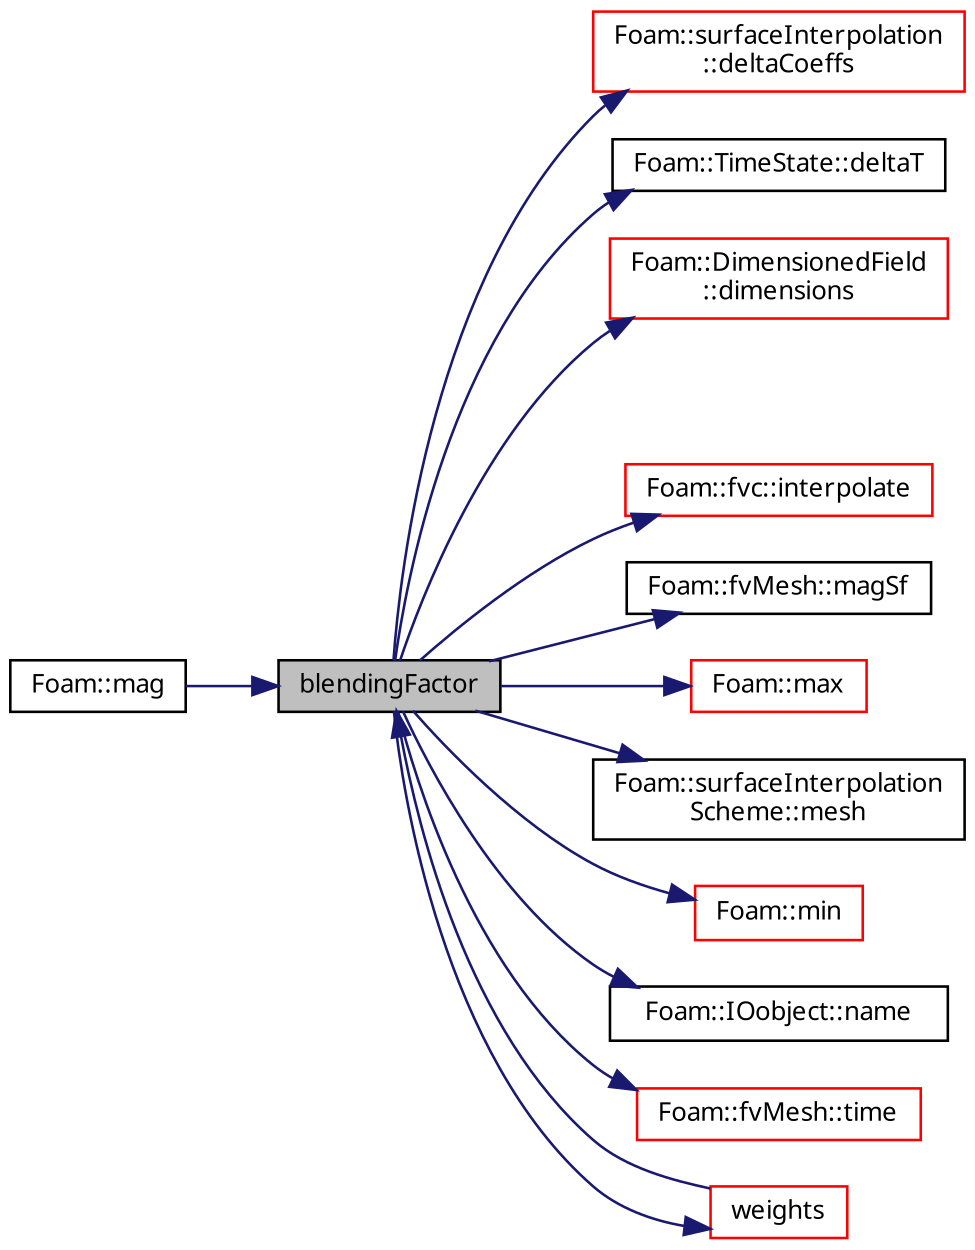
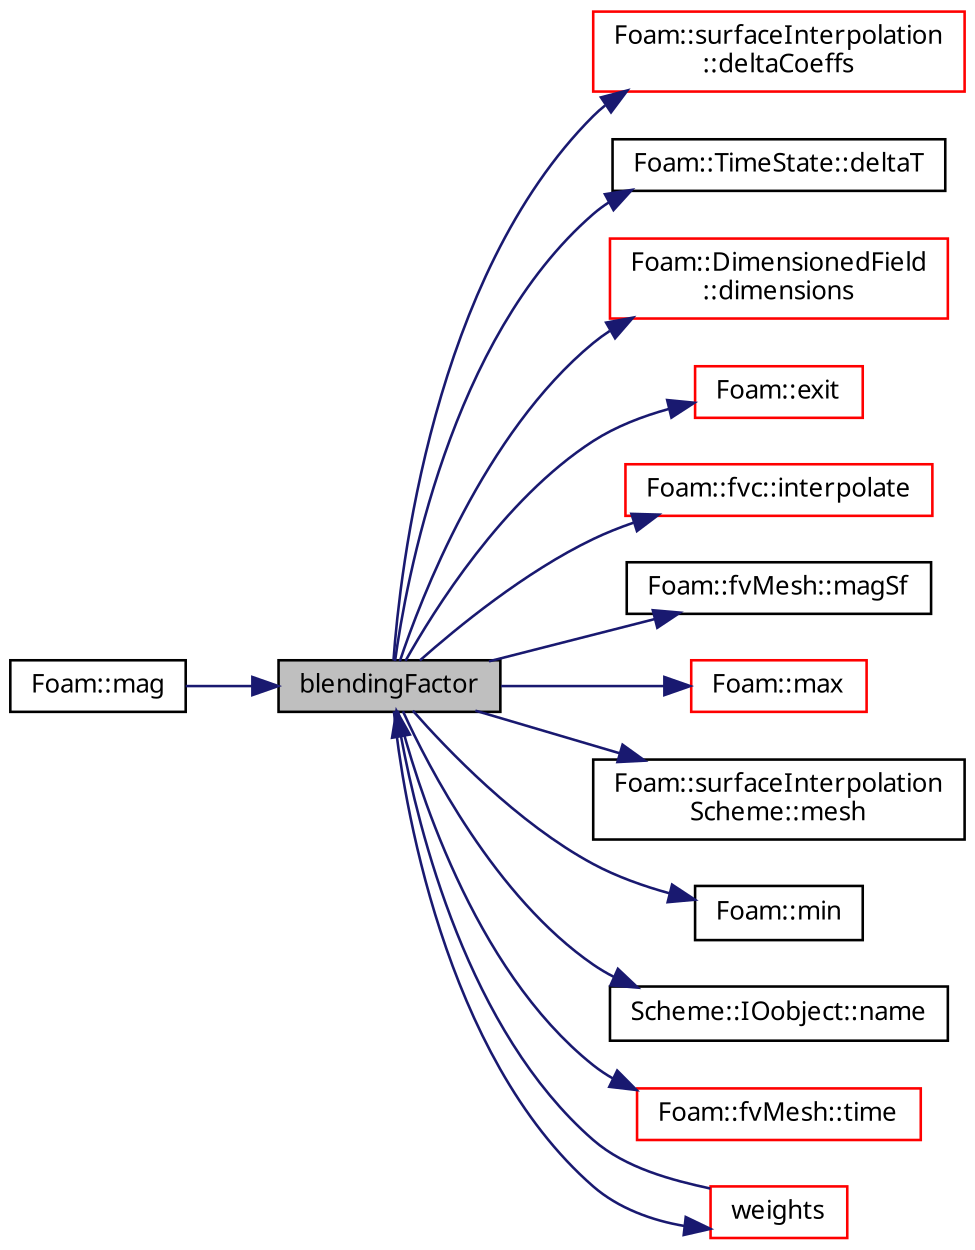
none -> (779, 392)
(779, 913) -> (779, 913)
(779, 1014) -> (779, 1014)
